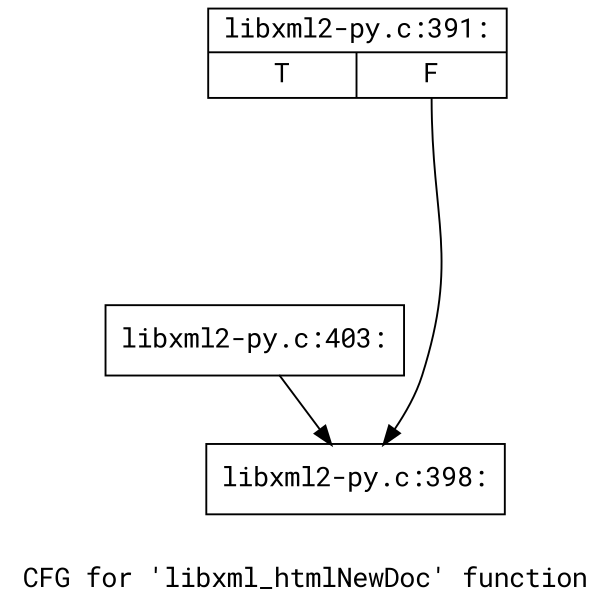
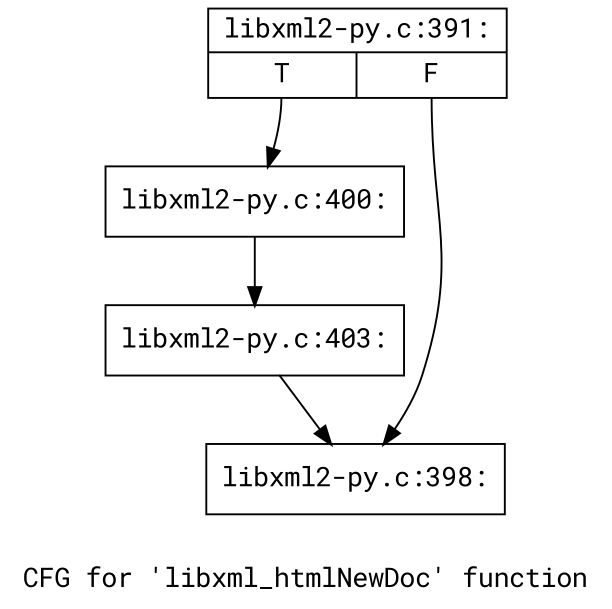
none -> (255, 202)
